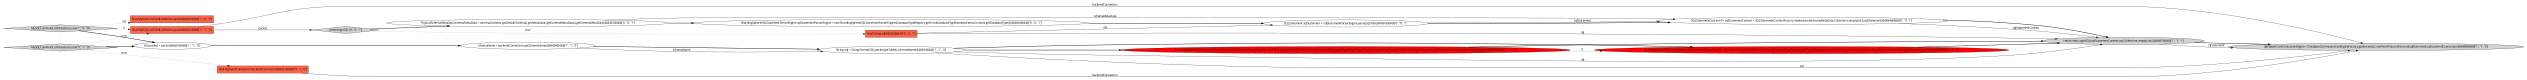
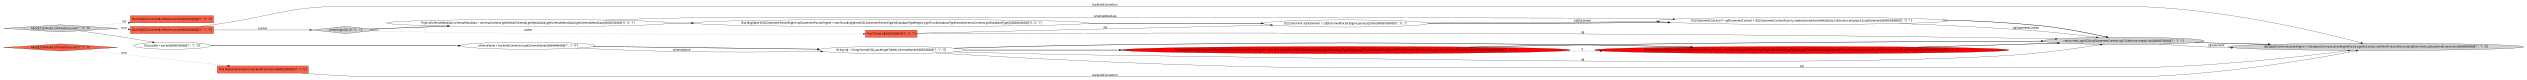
(124, 28) -> (124, 28)
(528, 30) -> (528, 30)
(116, 36) -> (116, 36)
(112, 39) -> none
(61, 47) -> (61, 47)
(119, 47) -> none
